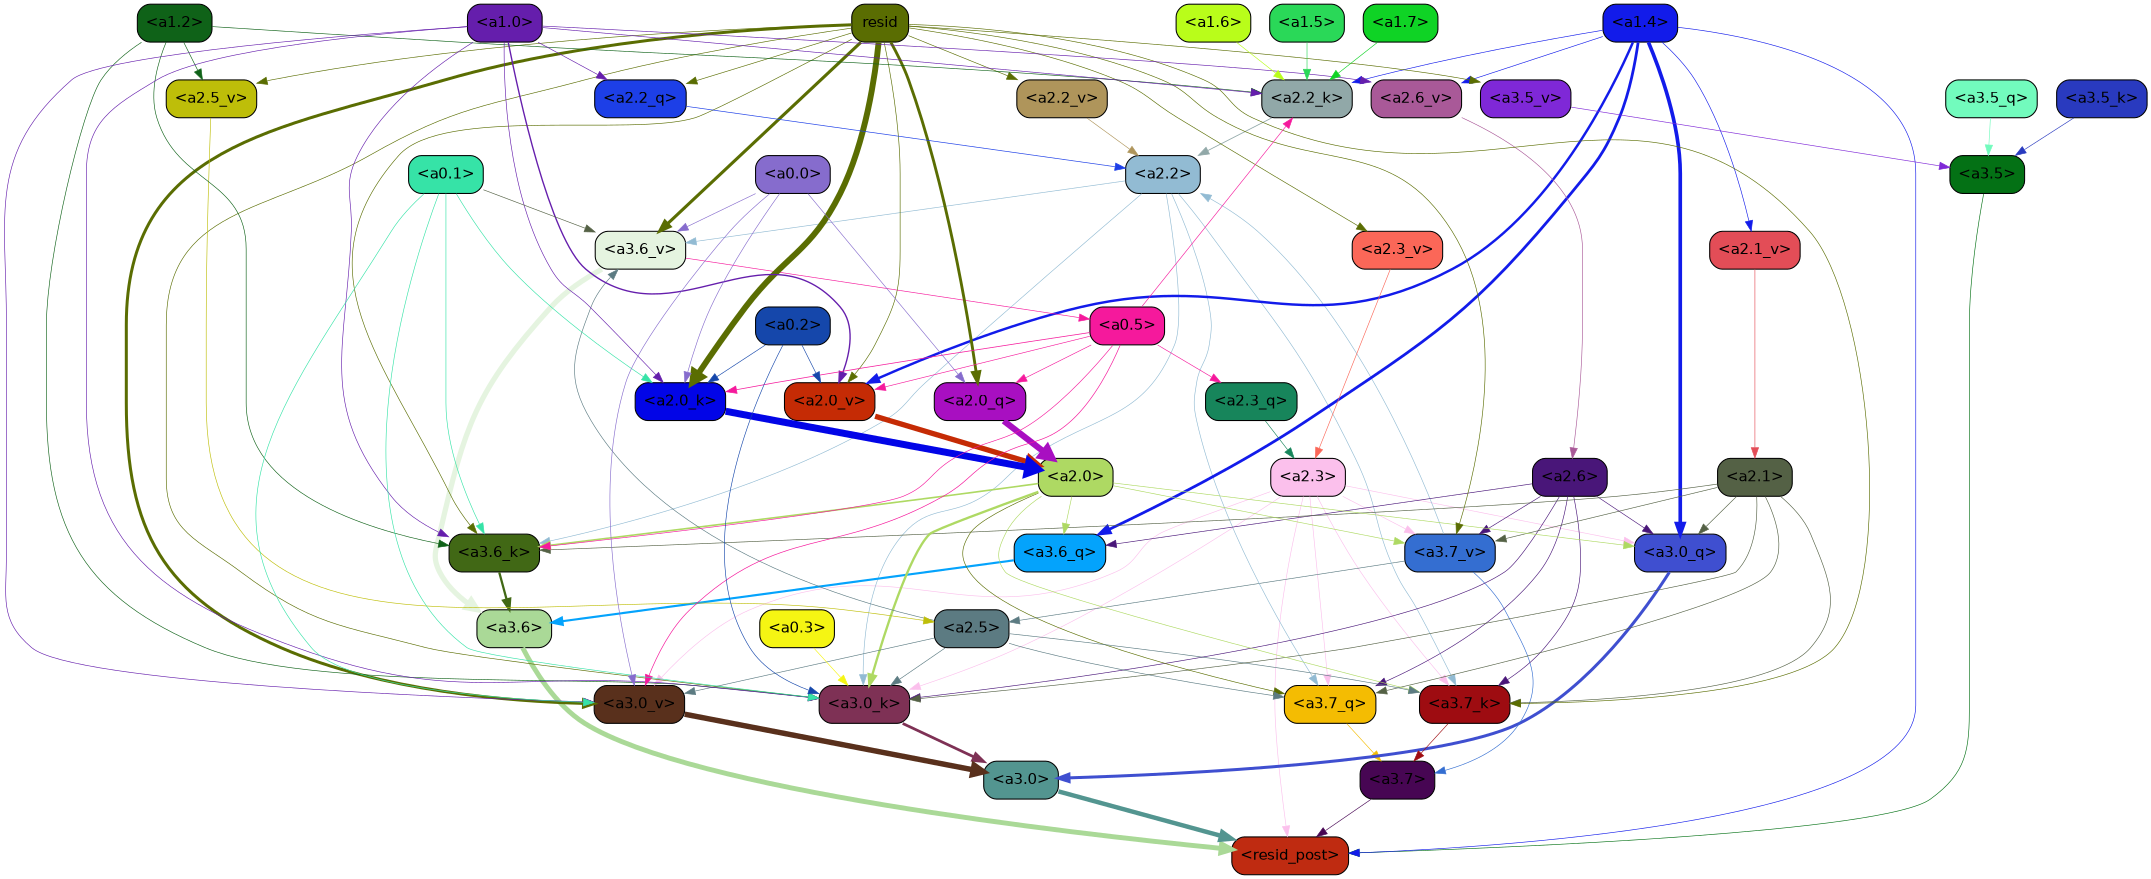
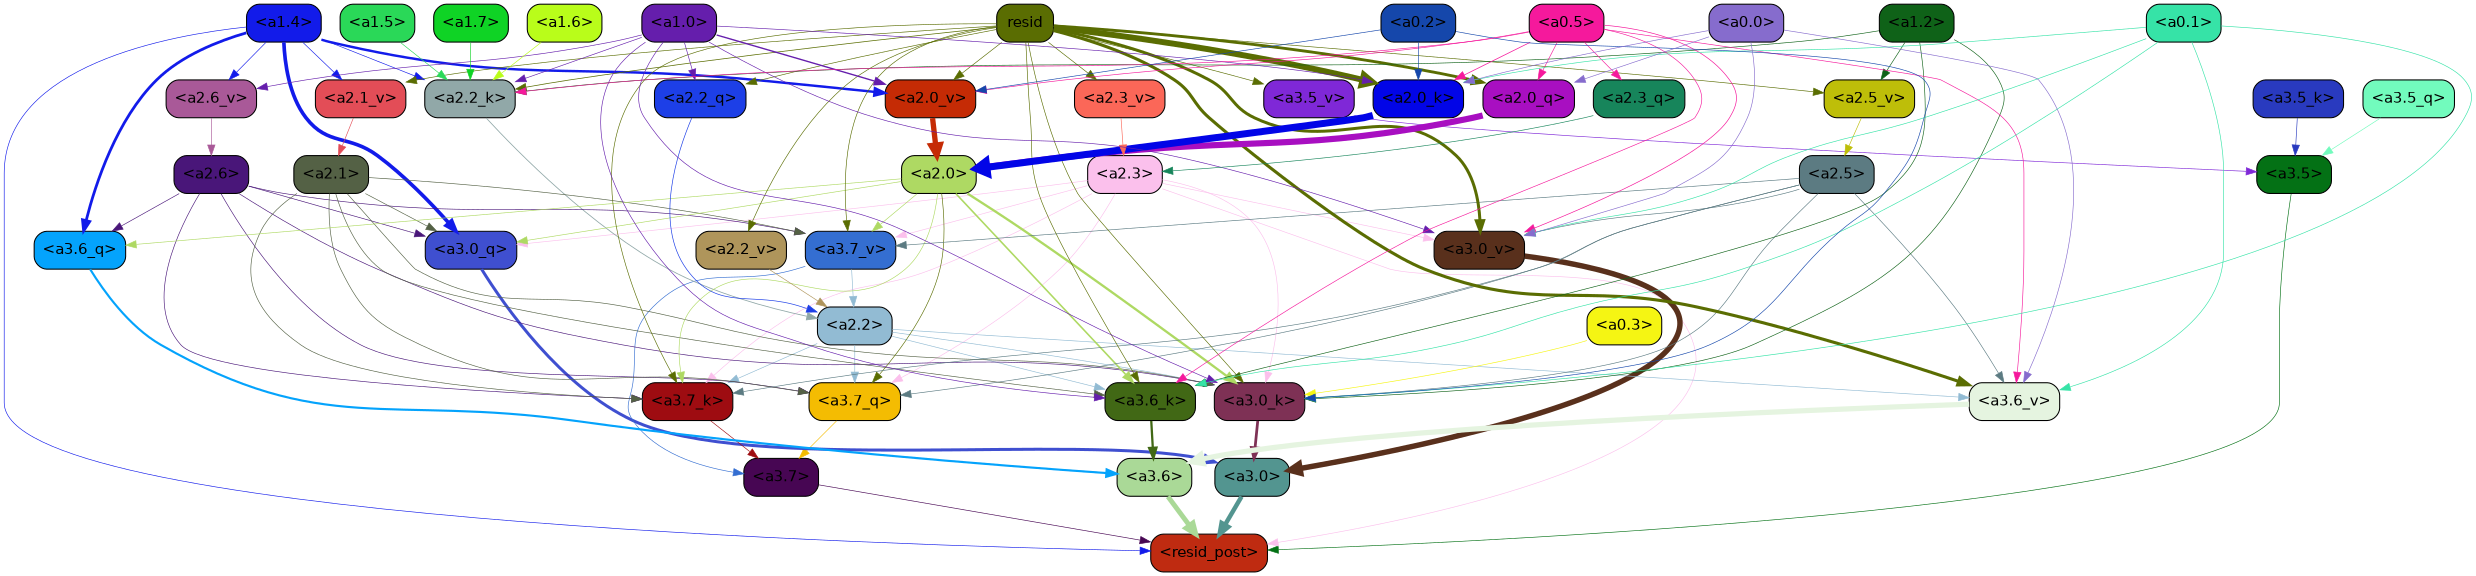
none -> (677, 50)
none -> (749, 56)
(534, 209) -> (2224, 243)
(873, 286) -> (1937, 79)
(1212, 591) -> (1397, 208)
